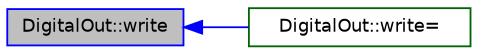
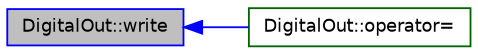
(360, 27) -> (360, 27)
